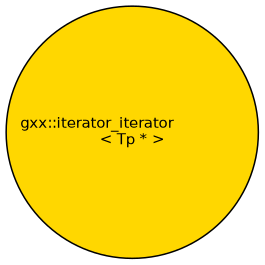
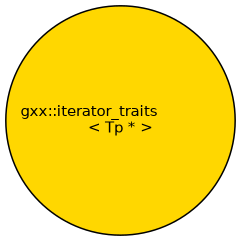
(132, 132) -> (120, 120)
